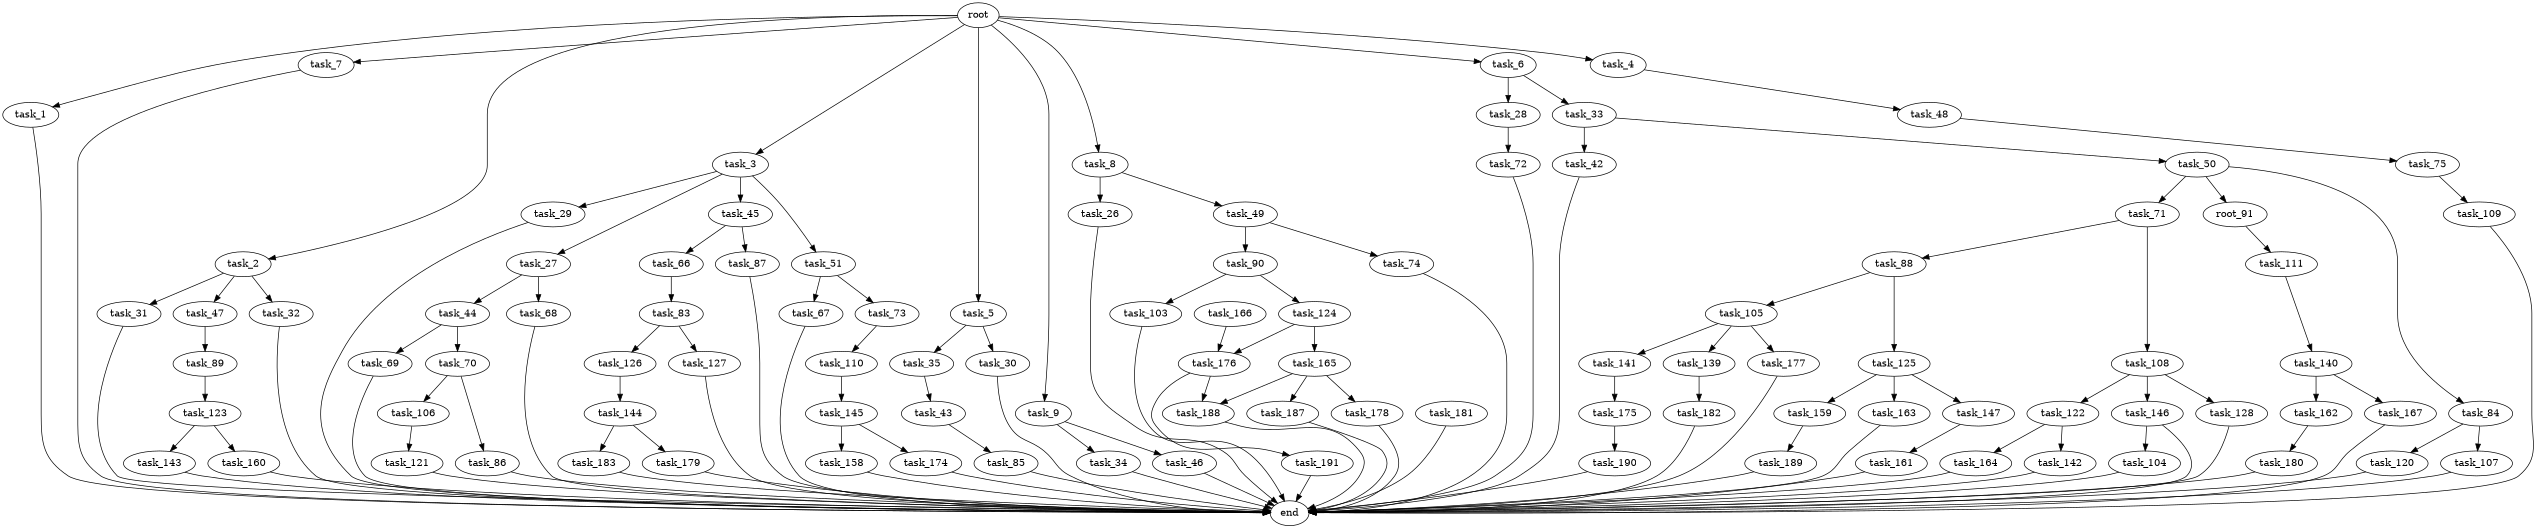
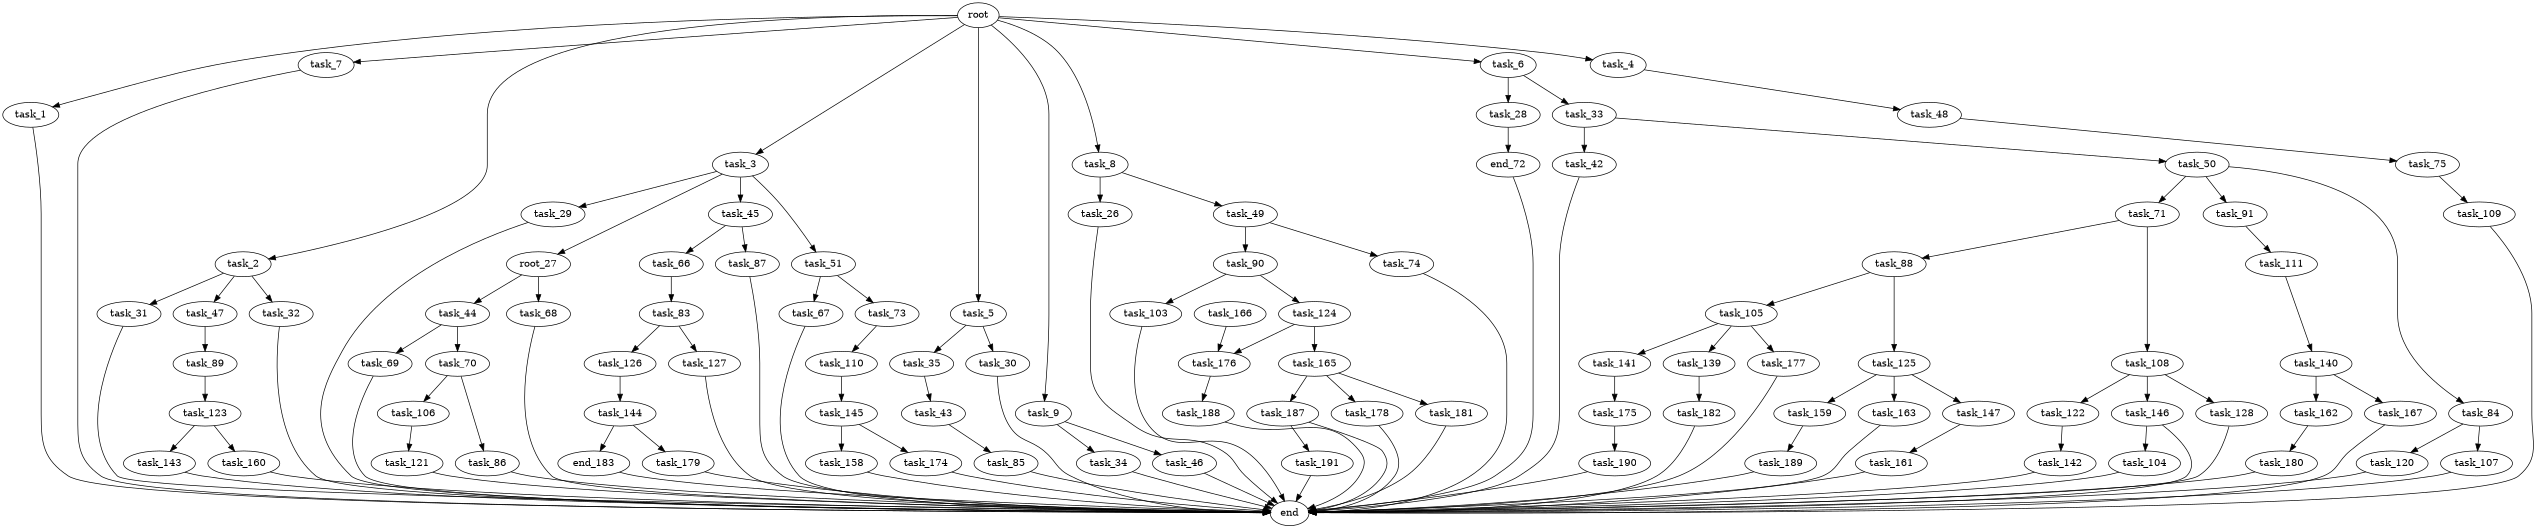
(1508, 165) -> (1508, 165)
(2235, 214) -> (2235, 214)
(538, 264) -> (538, 264)
(1260, 387) -> (1380, 388)
(1186, 447) -> (1298, 436)
(594, 463) -> (594, 463)
(1976, 463) -> none
